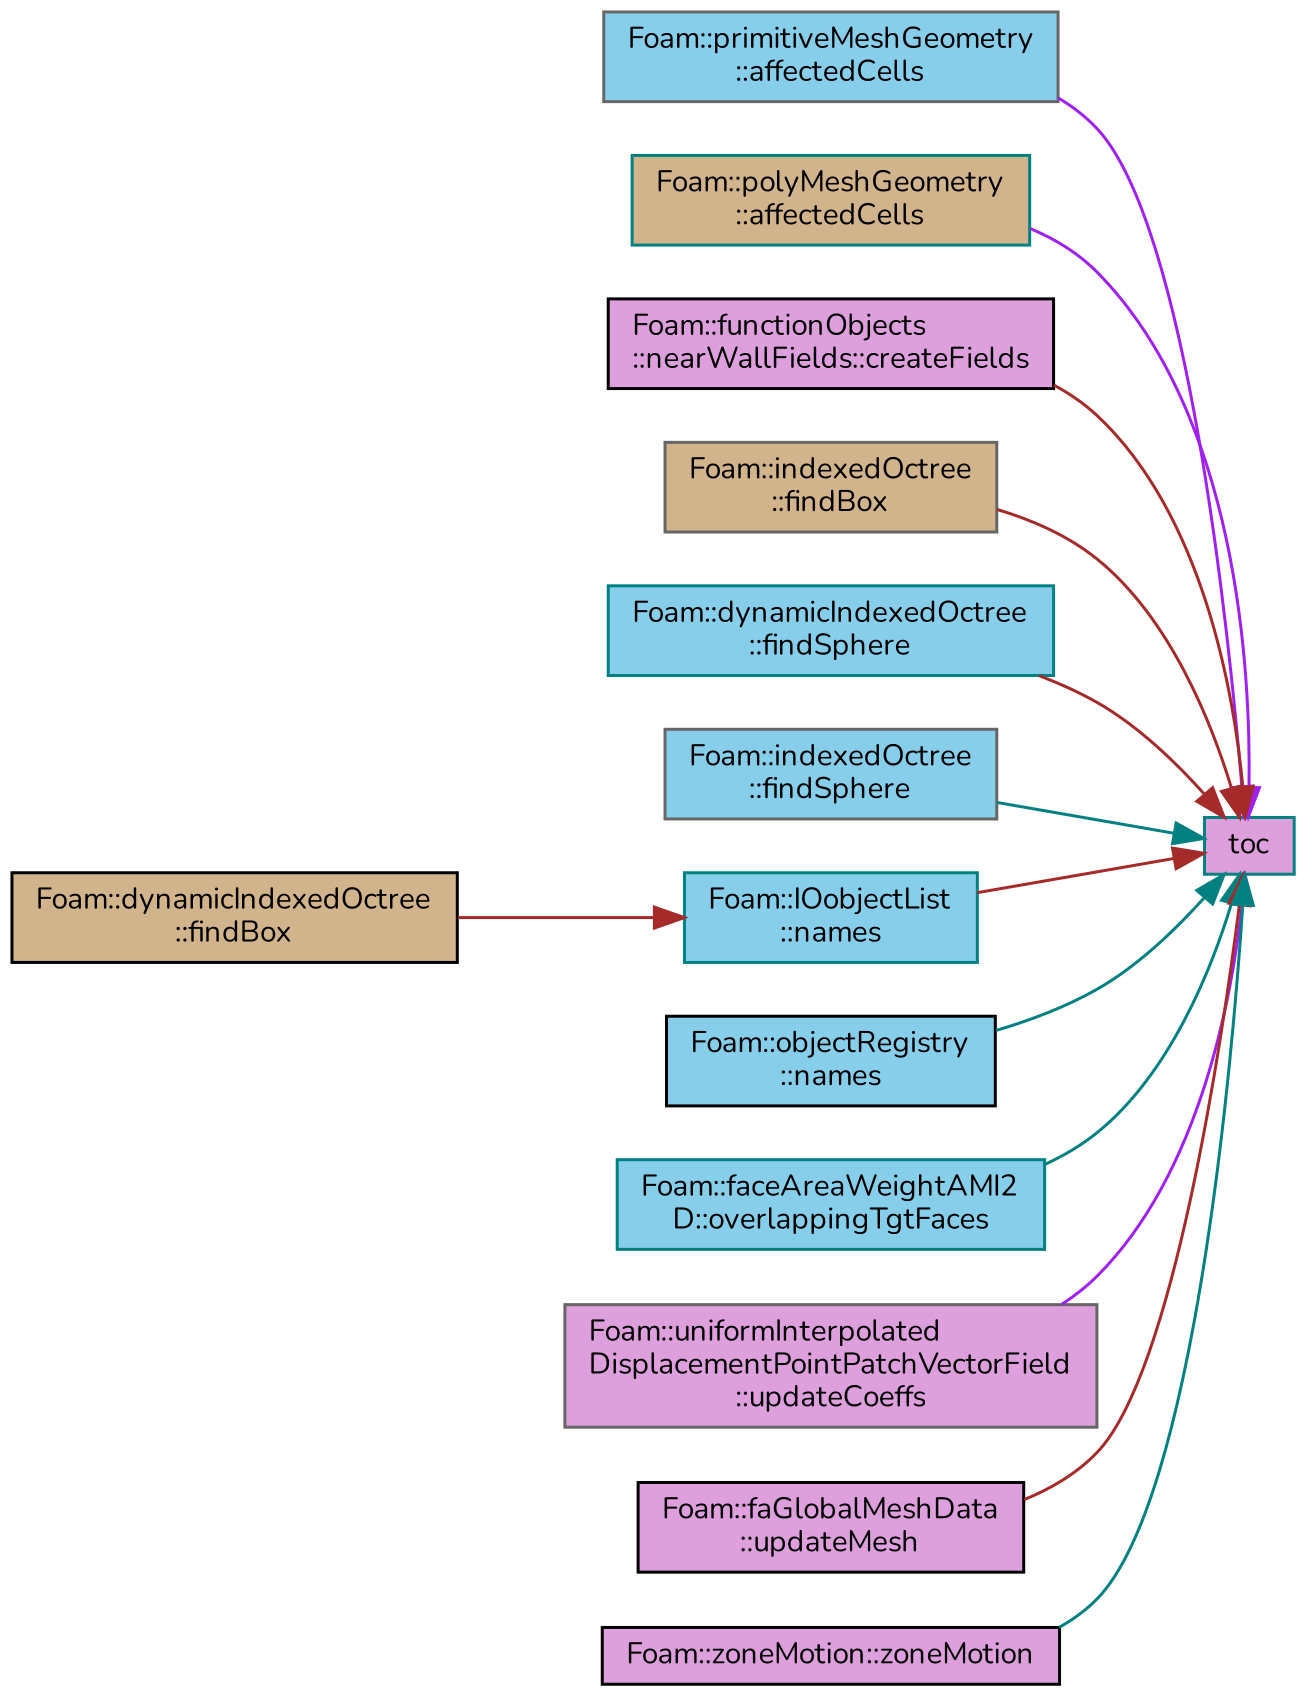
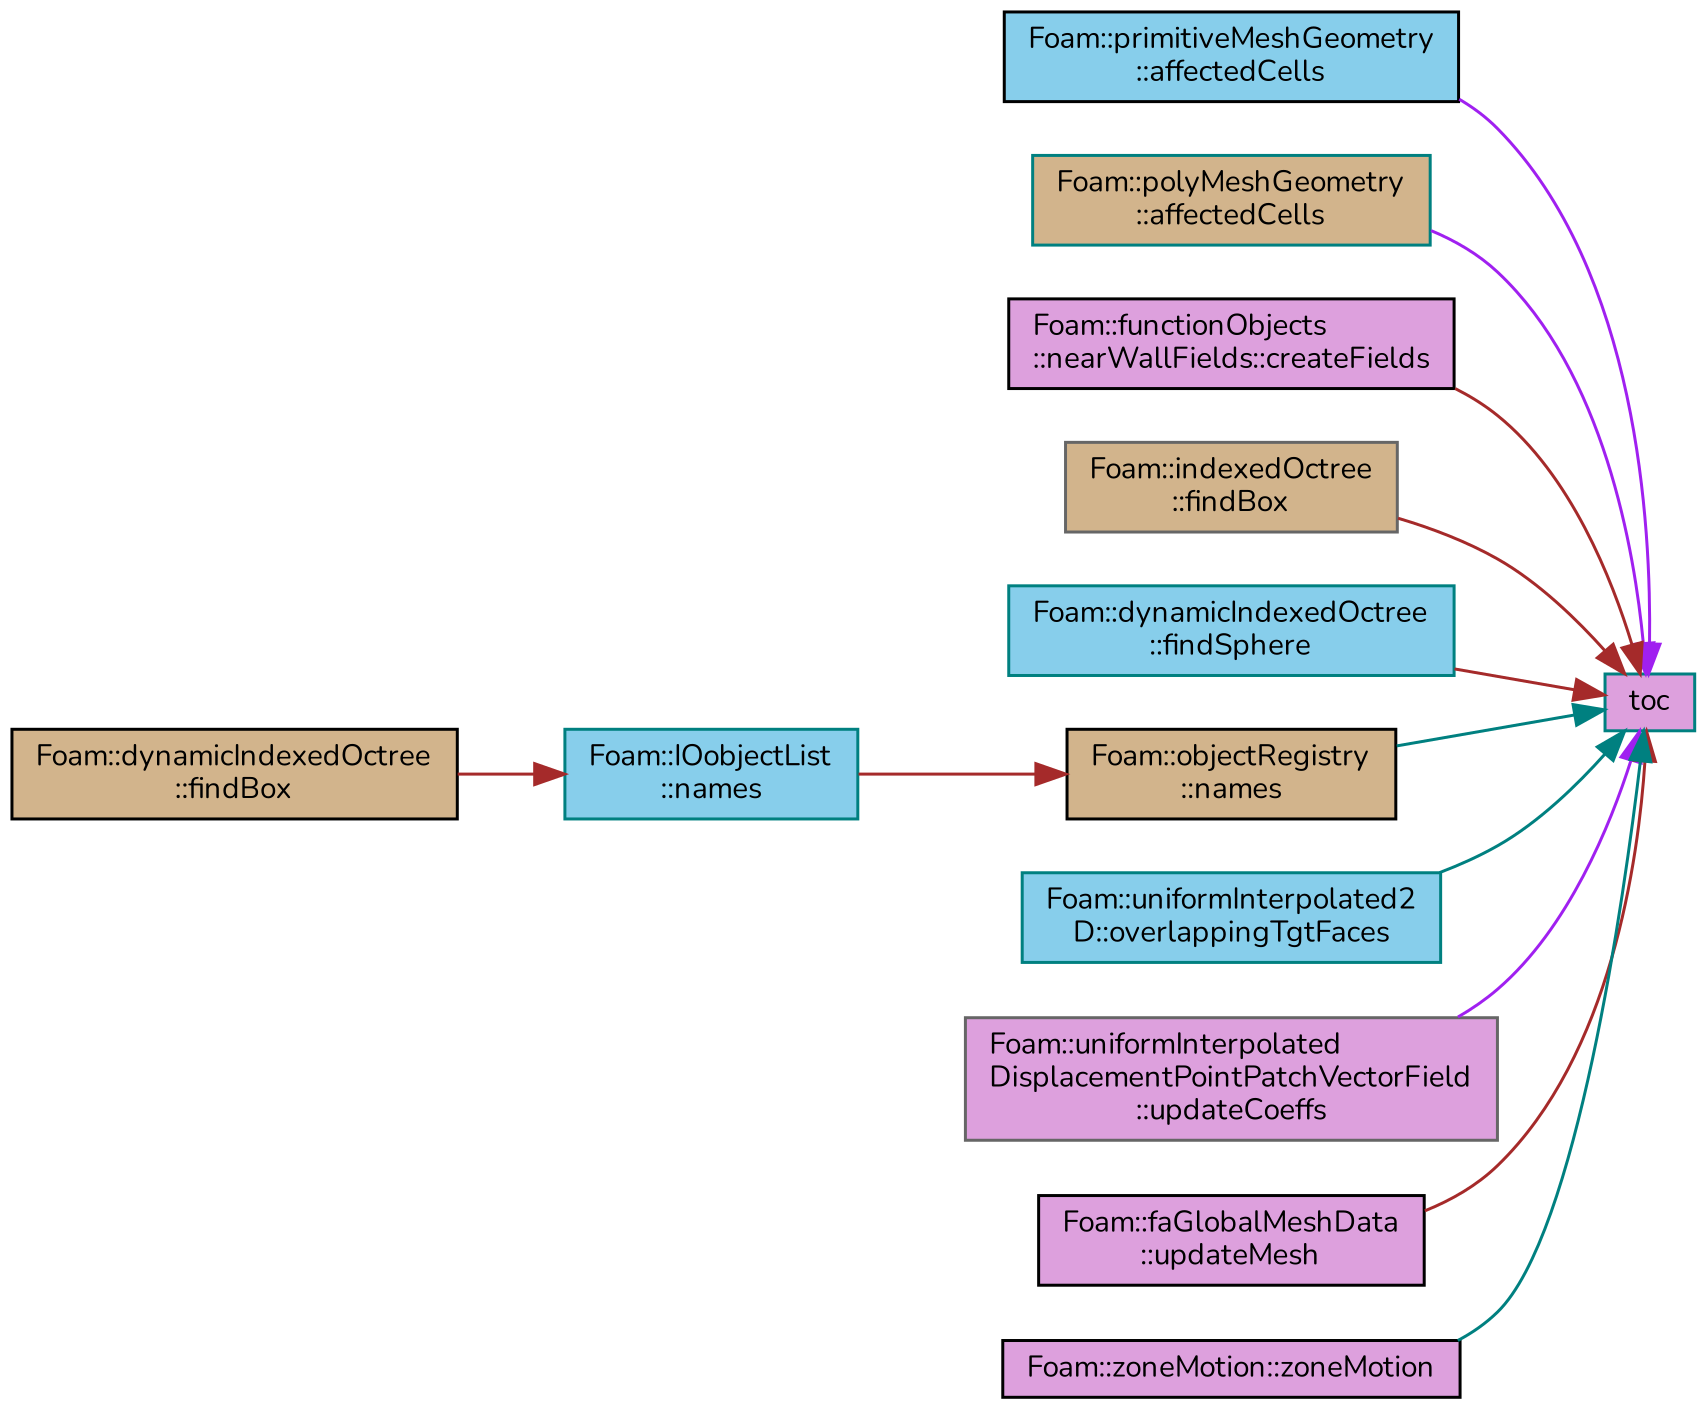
(831, 57) -> (1231, 57)
(831, 774) -> none
(1076, 876) -> (947, 774)
(831, 1061) -> (1231, 774)
(831, 1205) -> (1231, 918)
